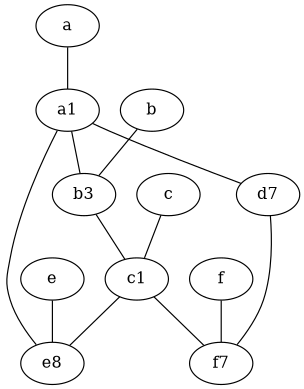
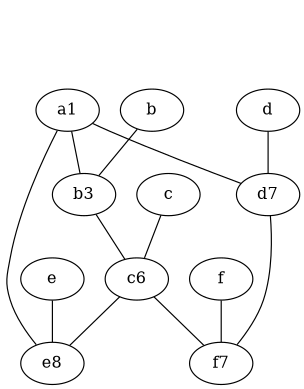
(68, 26) -> none
none -> (268, 110)
(137, 279) -> (137, 279)
